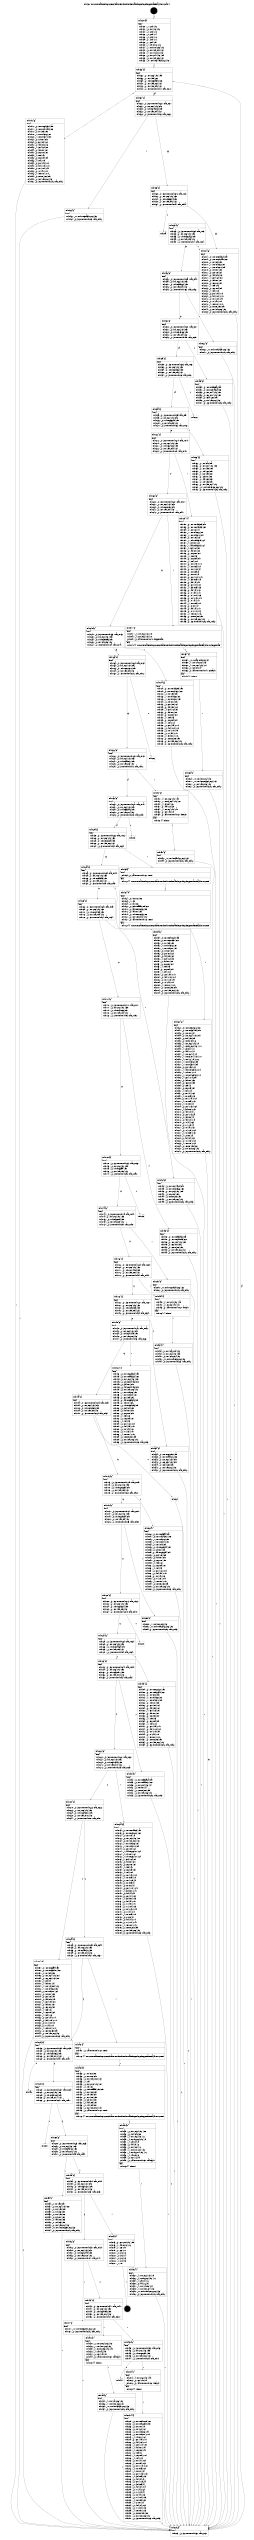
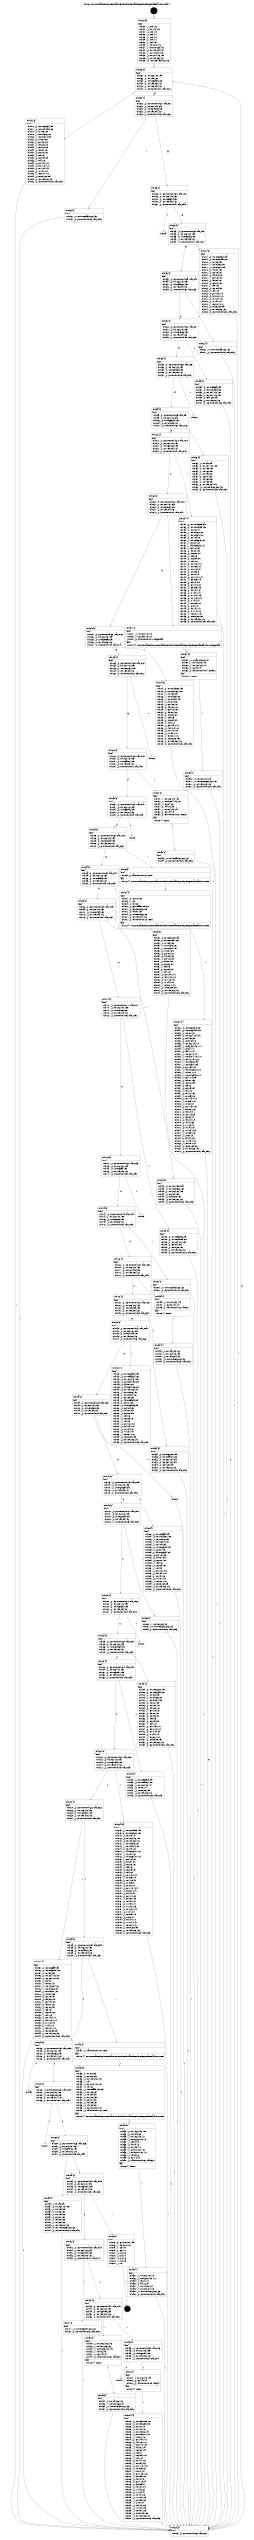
(207, 224) -> (178, 215)
